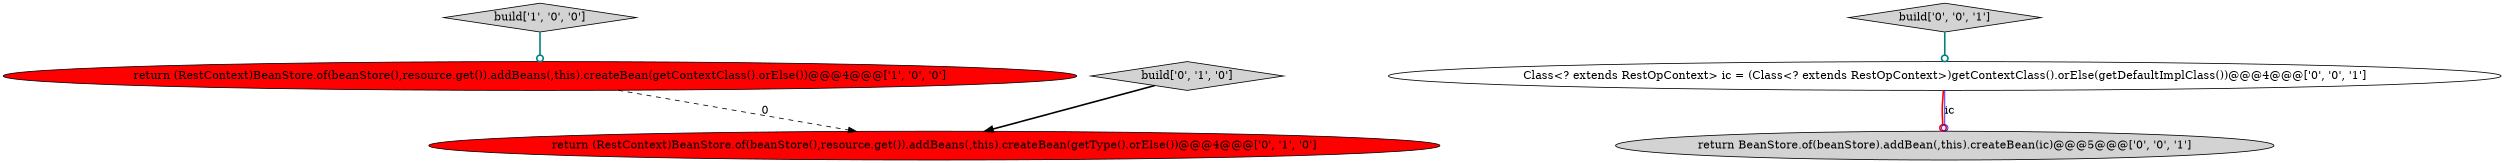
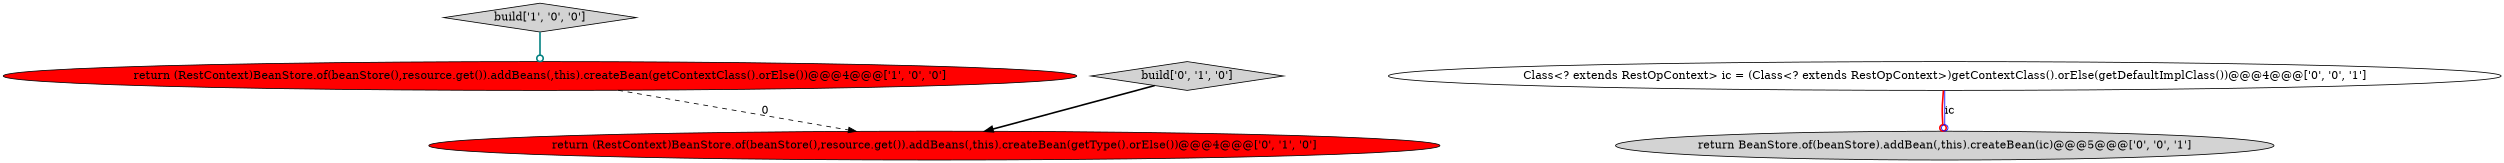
(1945, 18) -> none
